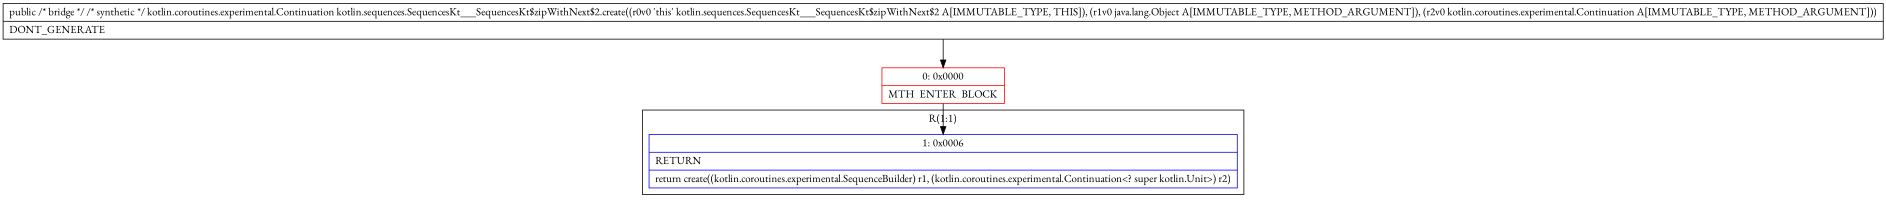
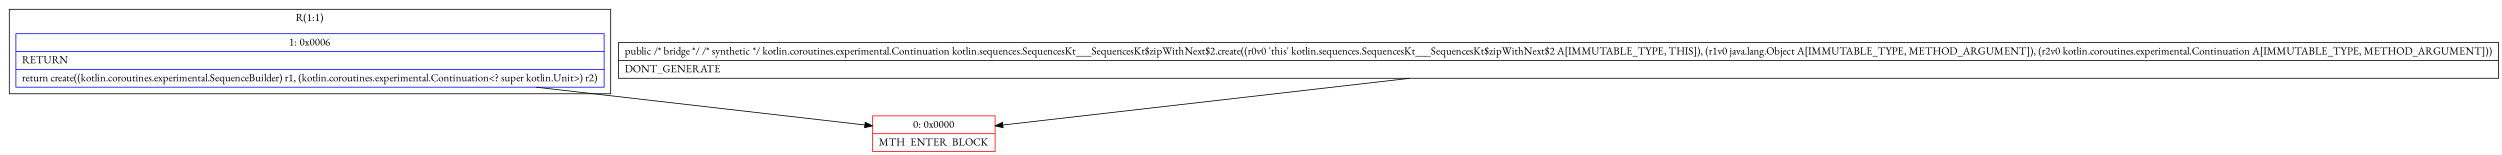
(943, 115) -> (701, 106)
